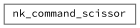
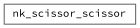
(70, 14) -> (70, 14)
